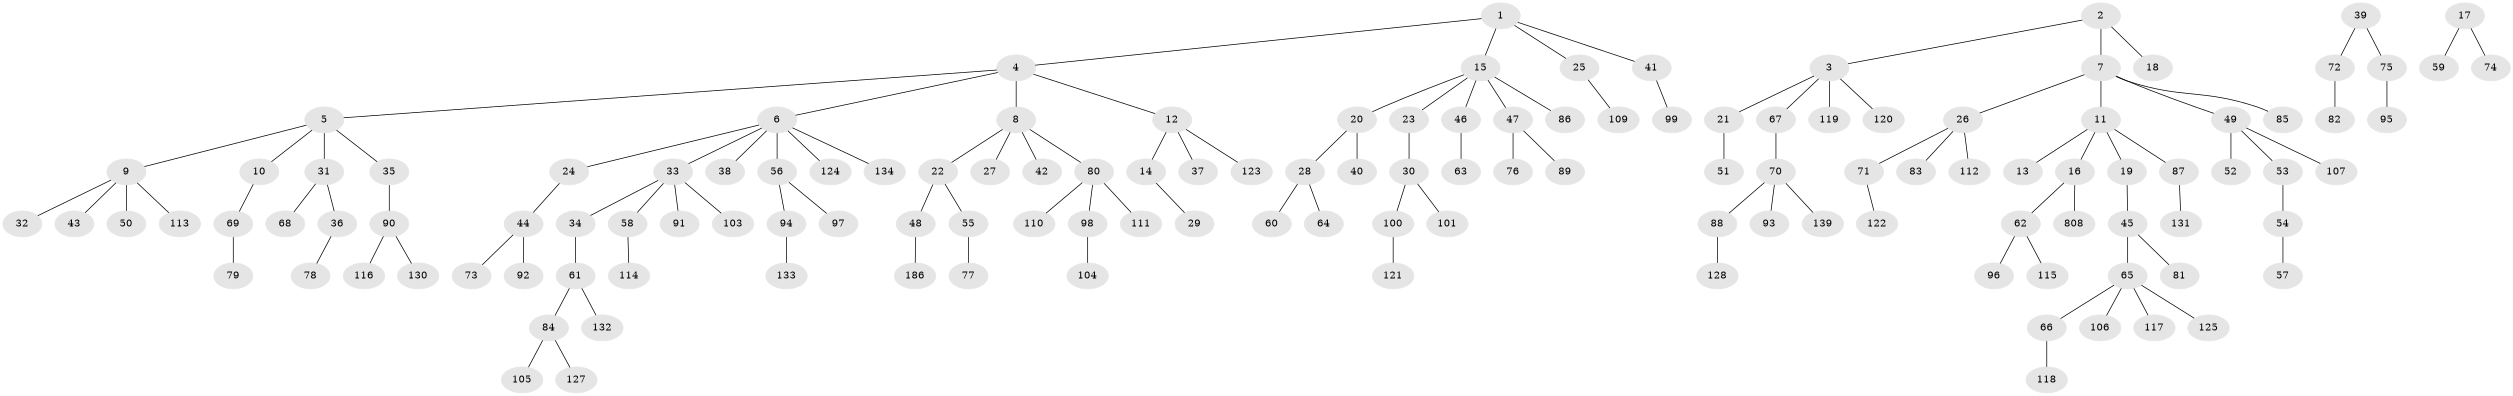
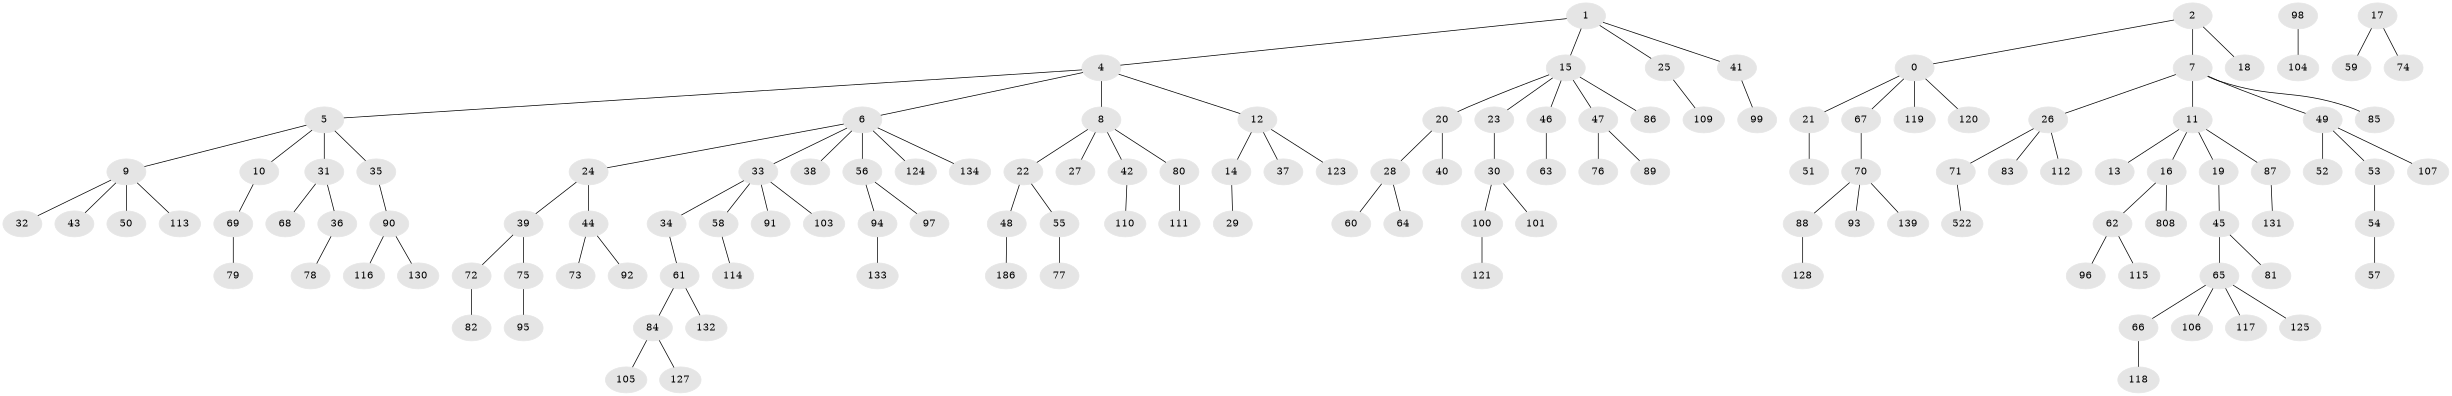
(1829, 68) -> (1915, 68)
none -> (556, 198)
(1064, 198) -> (1126, 198)
(1091, 198) -> none
(1877, 224) -> (1962, 224)
